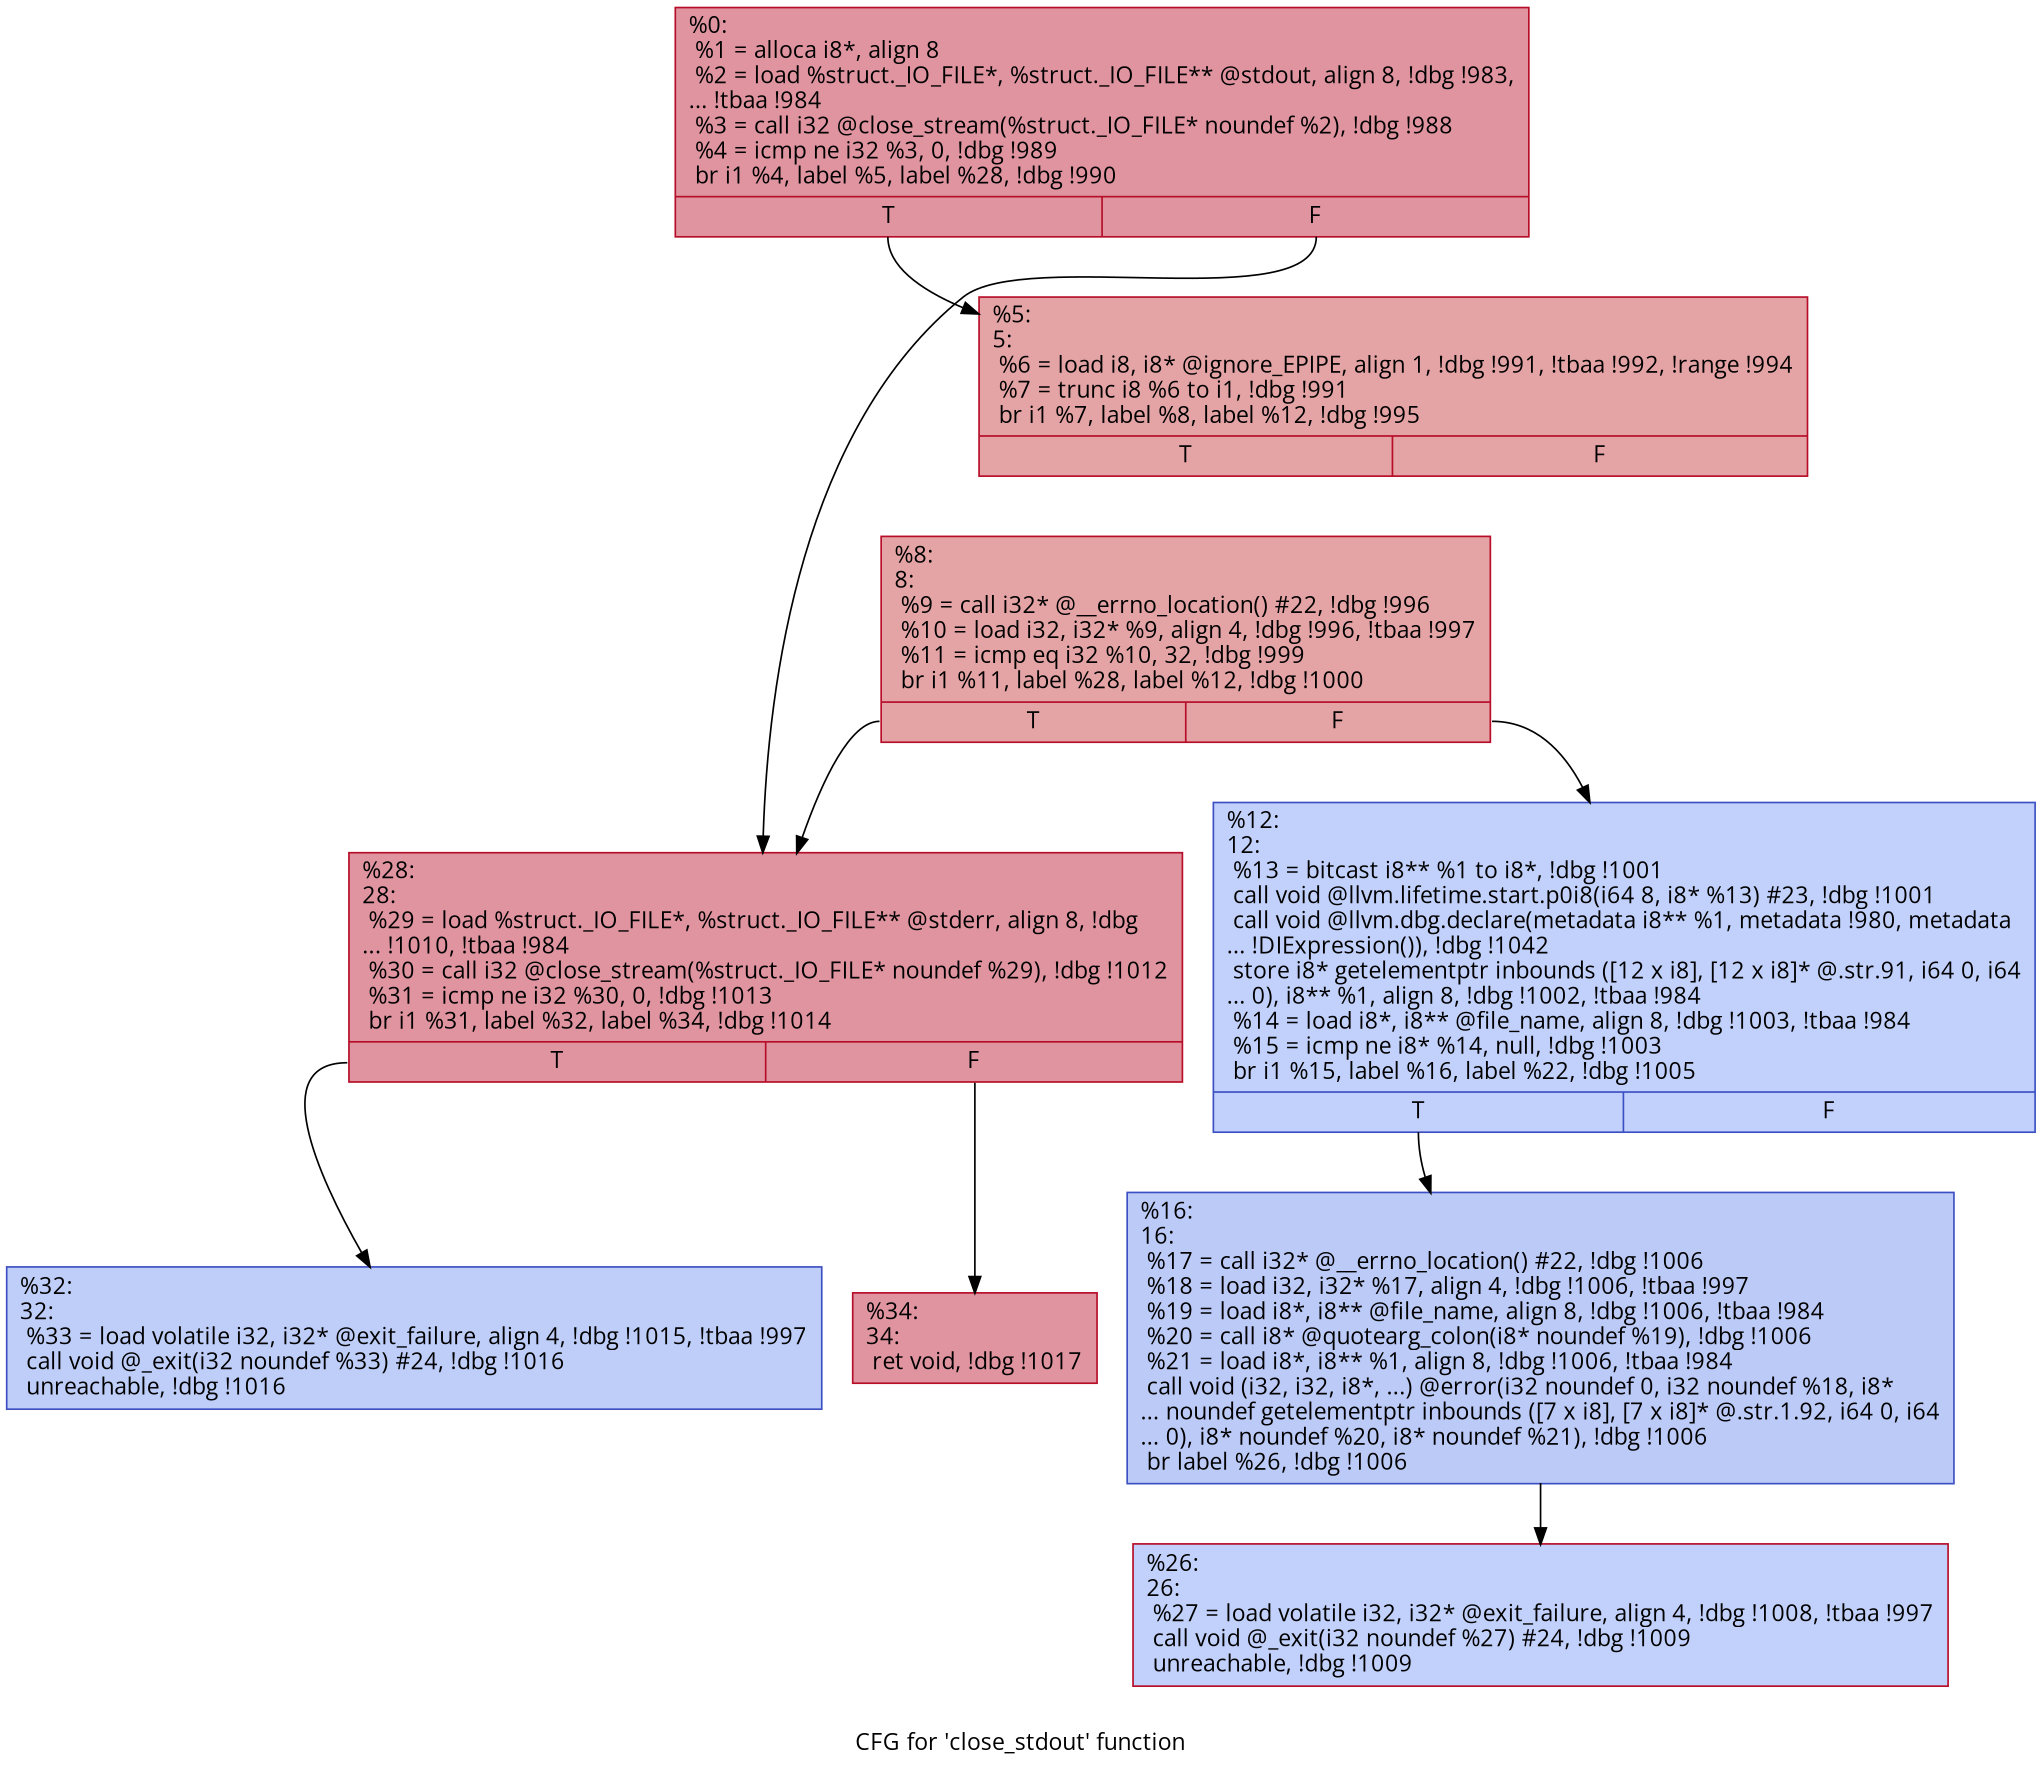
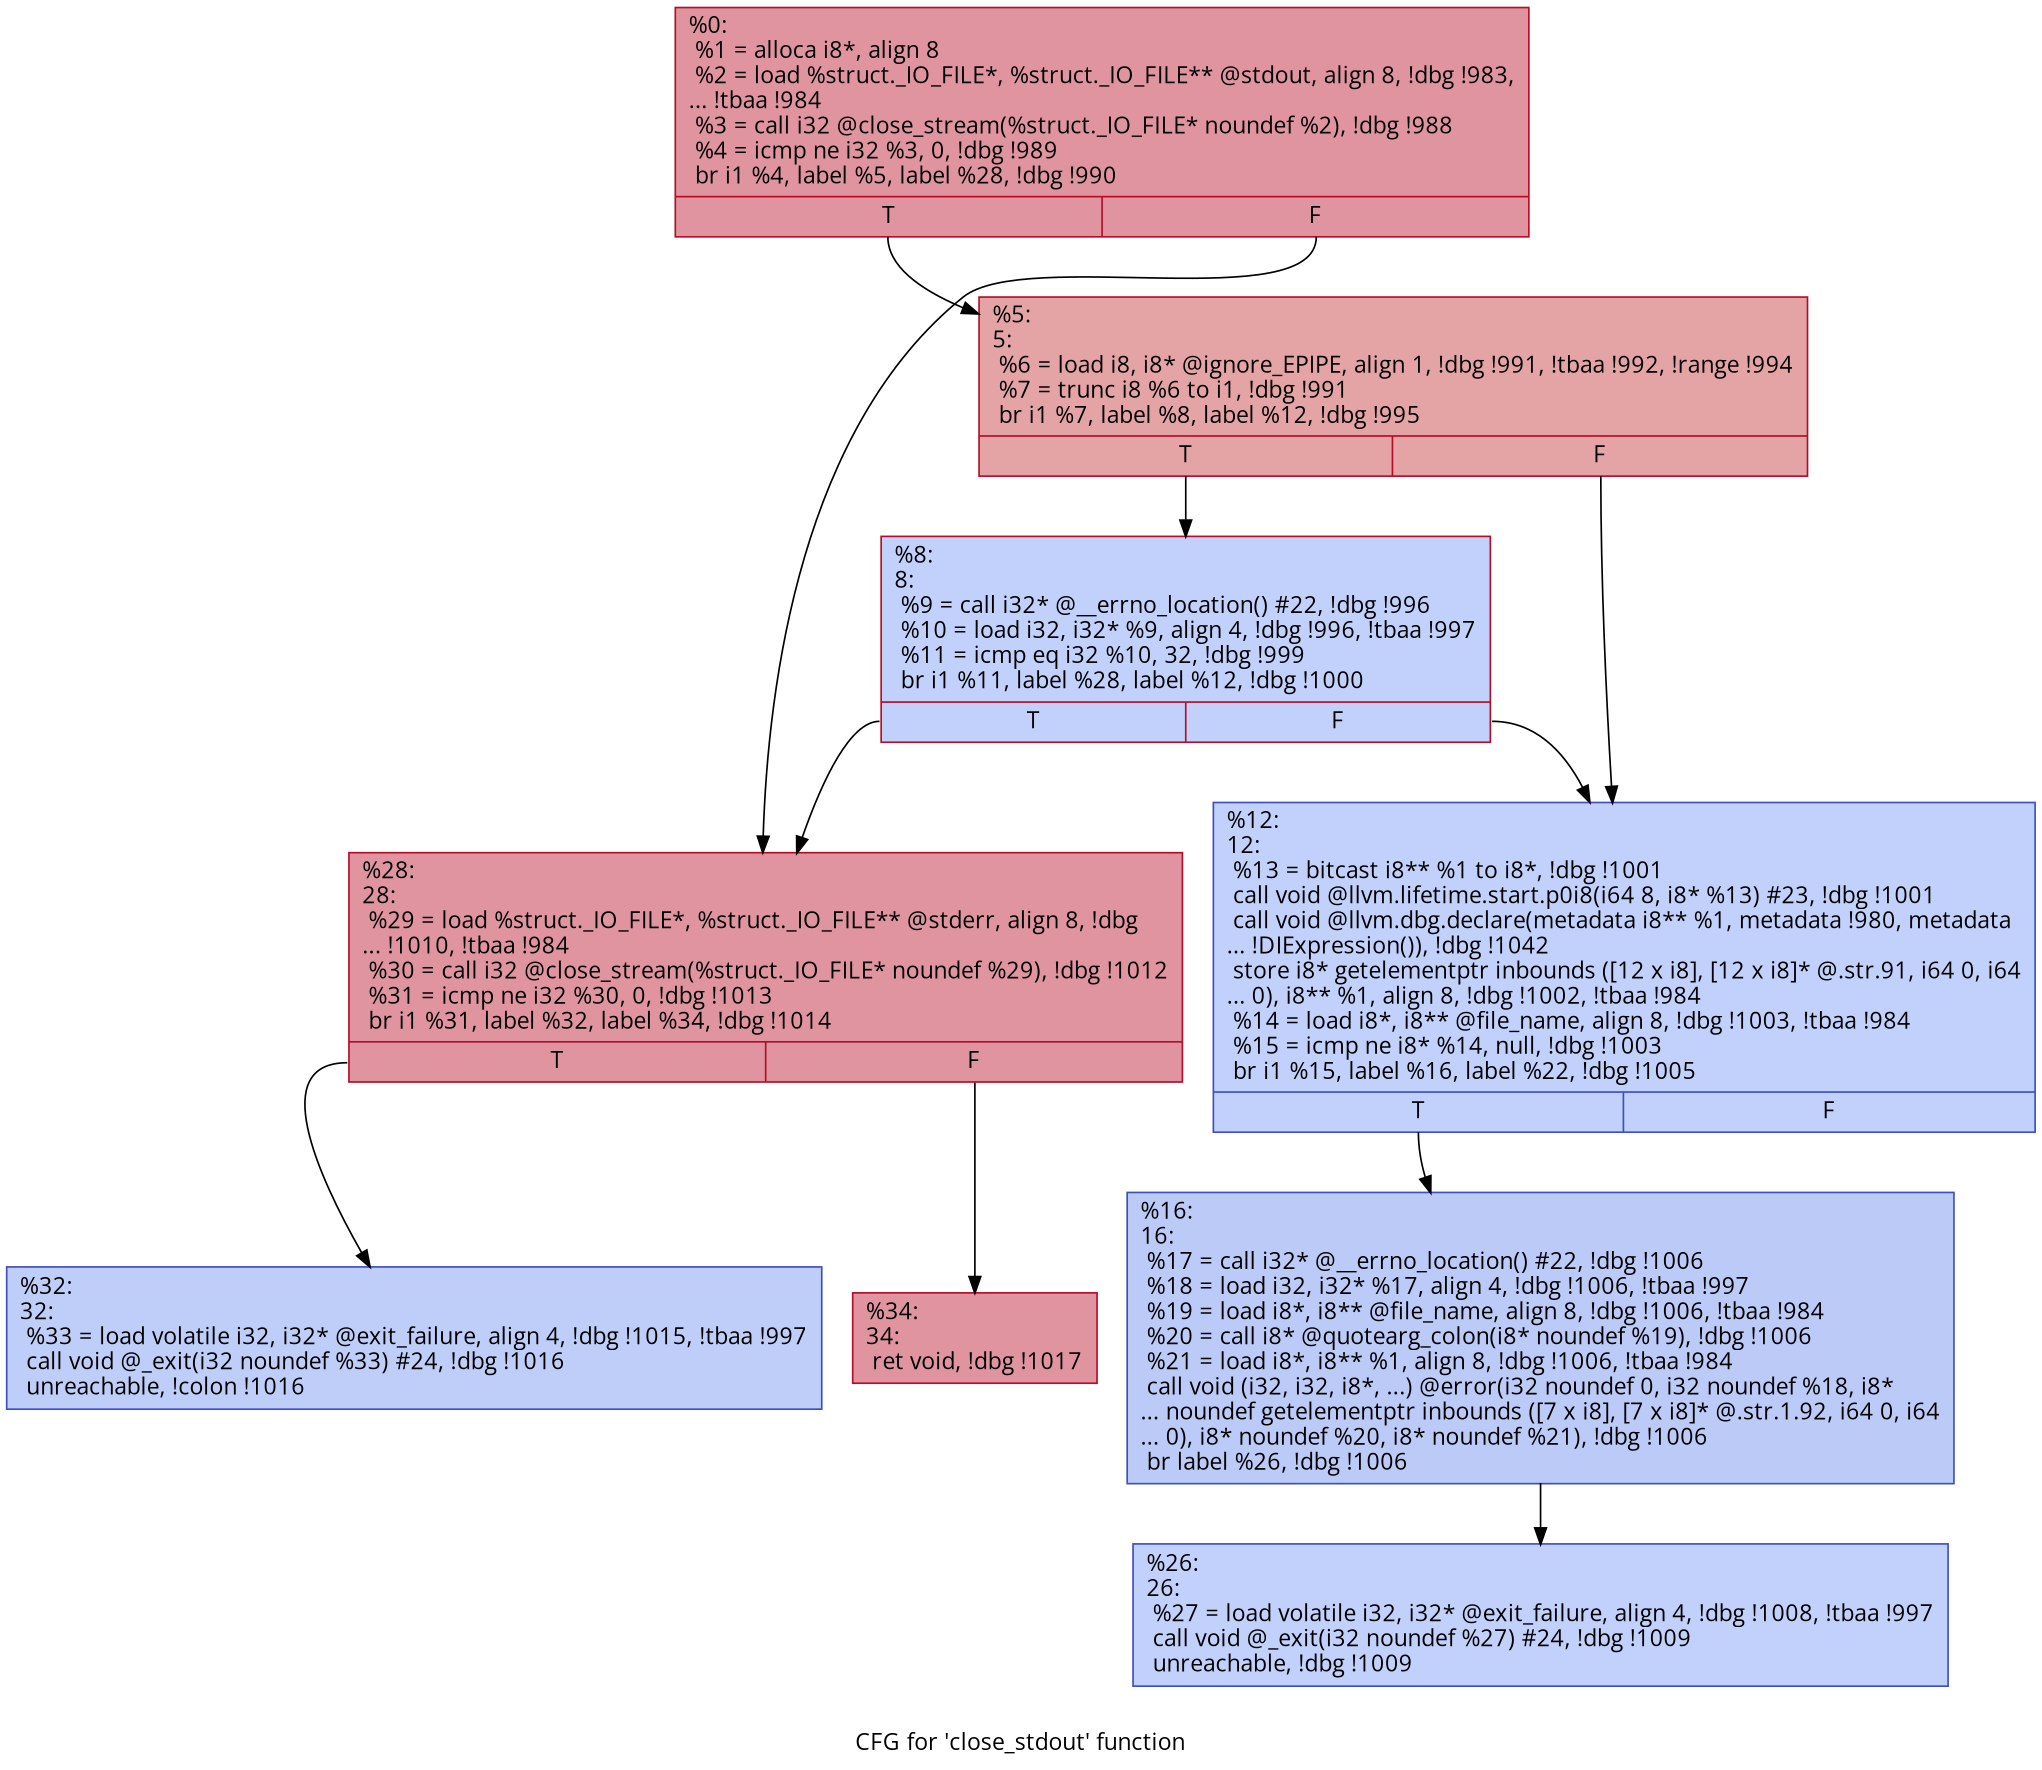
none -> (1186, 498)
none -> (1604, 631)
(1186, 639) -> (1186, 639)
(154, 1387) -> (163, 1387)
(1541, 1615) -> (1541, 1615)
